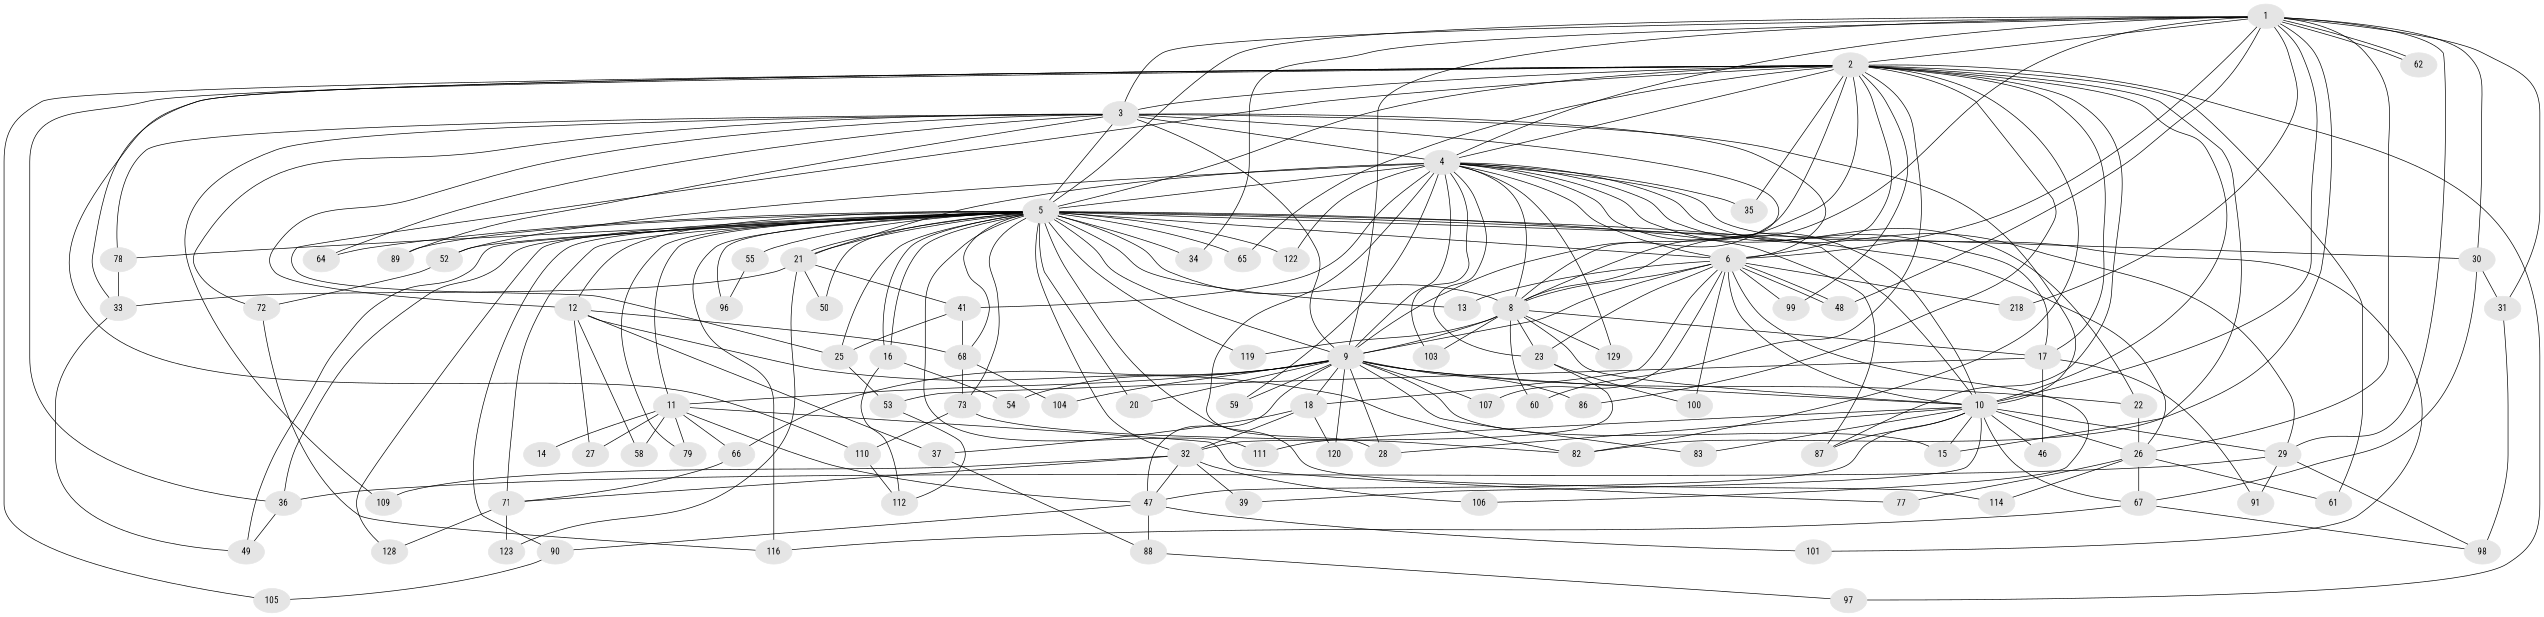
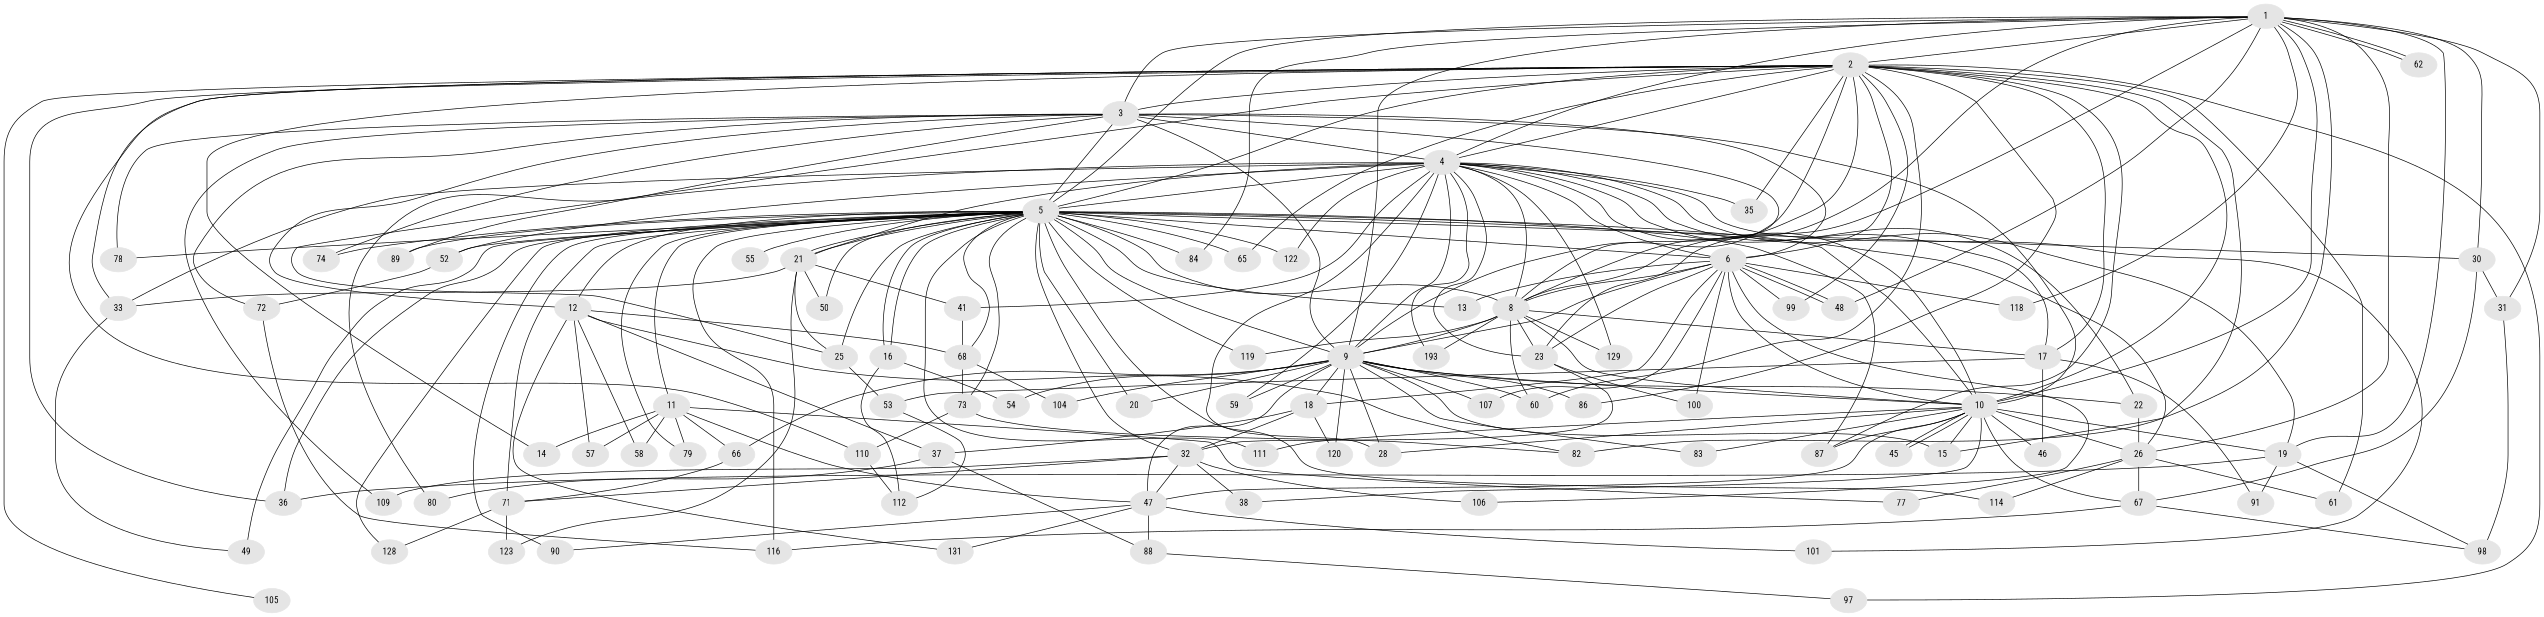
(2029, 202) -> (1937, 186)
(321, 260) -> (321, 260)
(1194, 260) -> (1194, 260)
(118, 284) -> (833, 175)
(724, 308) -> none
(2017, 308) -> (2017, 308)
(900, 331) -> (798, 316)
(2009, 344) -> (790, 89)
(1431, 357) -> (1431, 357)
(1009, 386) -> (1459, 380)
(590, 455) -> (590, 455)
none -> (1894, 455)
(2283, 455) -> (2283, 455)
none -> (432, 503)
(1244, 503) -> (1244, 503)
(265, 528) -> none
none -> (955, 552)
(417, 588) -> none
